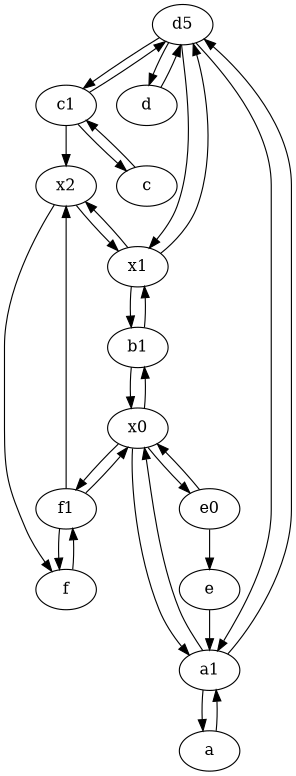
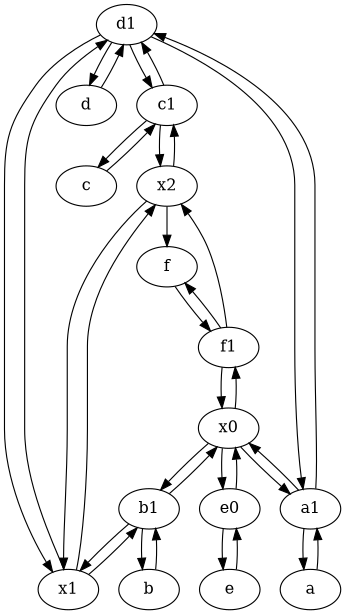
(183, 25) -> (127, 25)
none -> (174, 151)
none -> (149, 590)
(210, 624) -> (237, 555)
